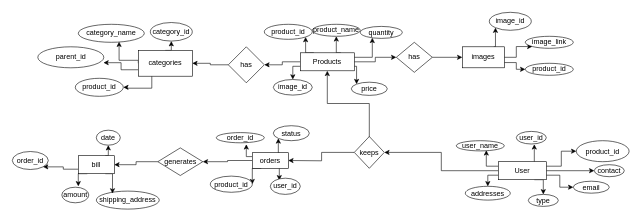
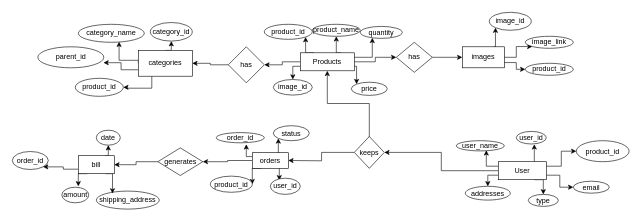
(588, 171) -> none
(609, 171) -> none
